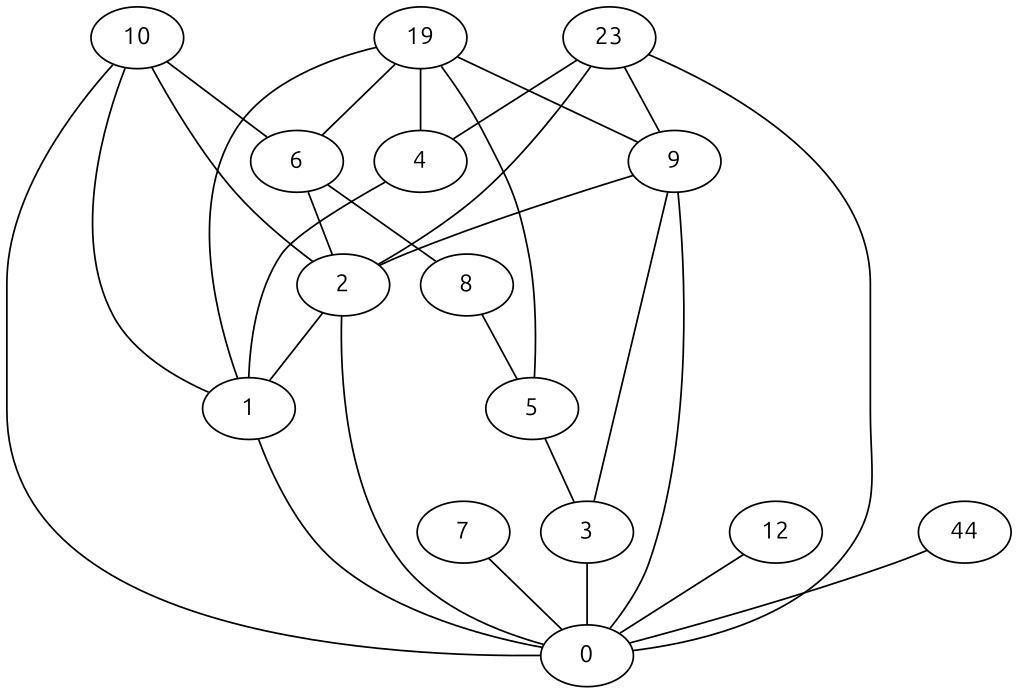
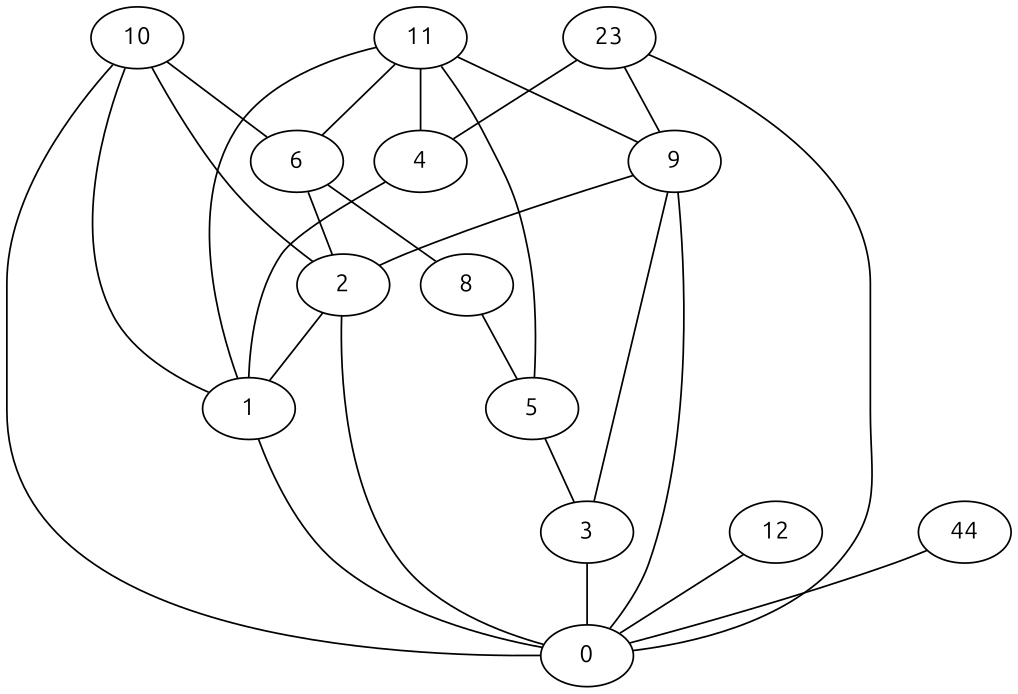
(421, 38) -> (421, 38)
(492, 184) -> none
(464, 532) -> none
